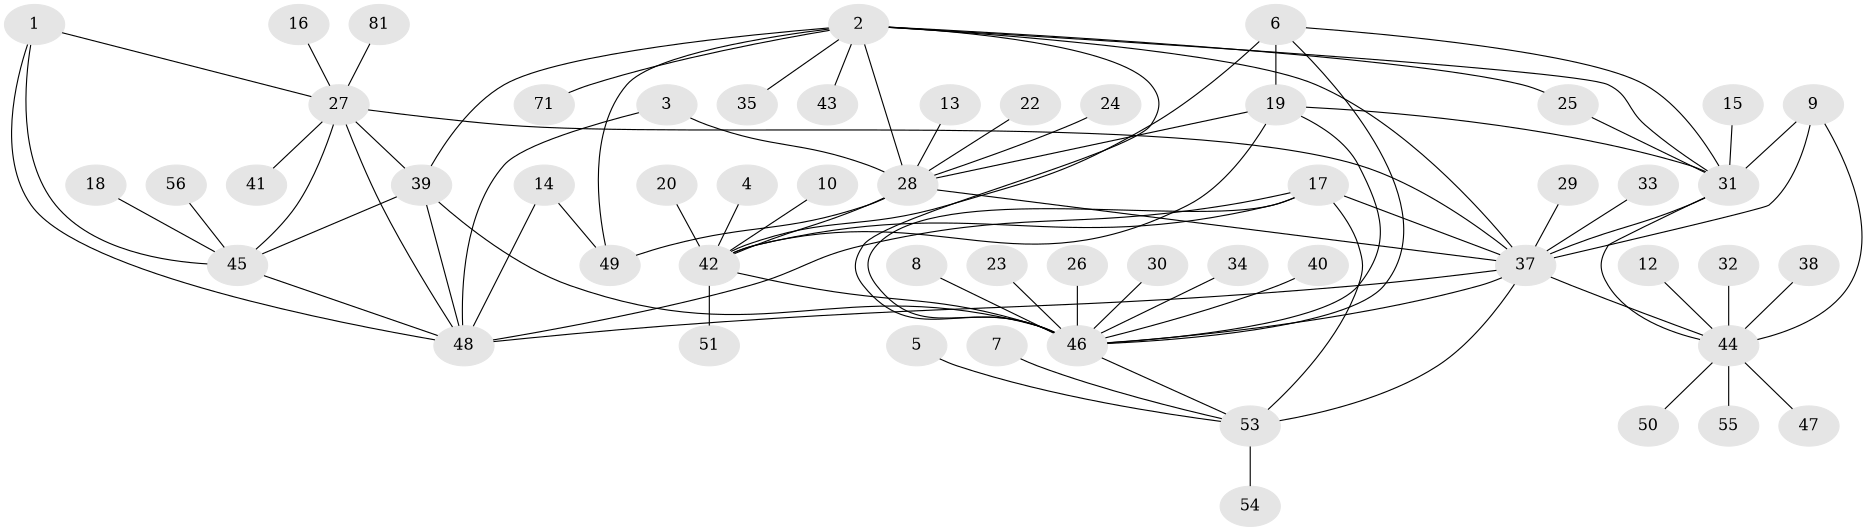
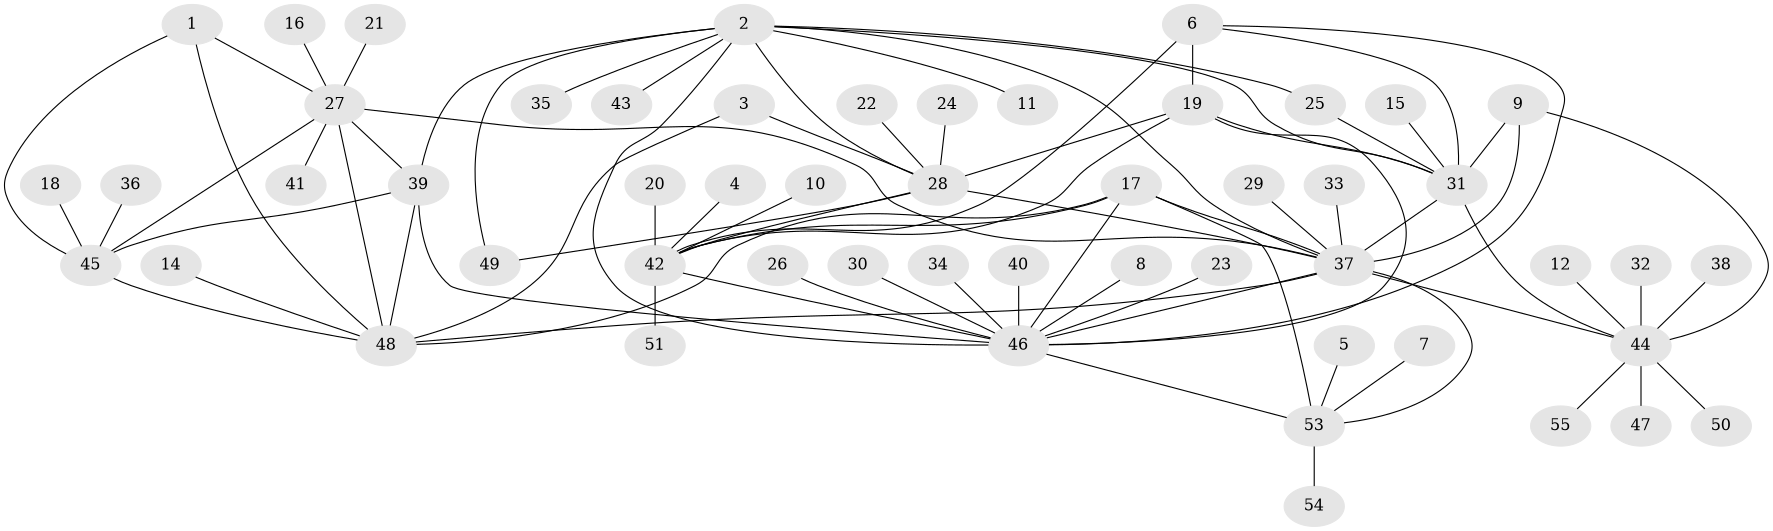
(379, 25) -> (375, 25)
(544, 105) -> (1028, 105)
(950, 105) -> none
(176, 185) -> (131, 185)
(577, 225) -> none
